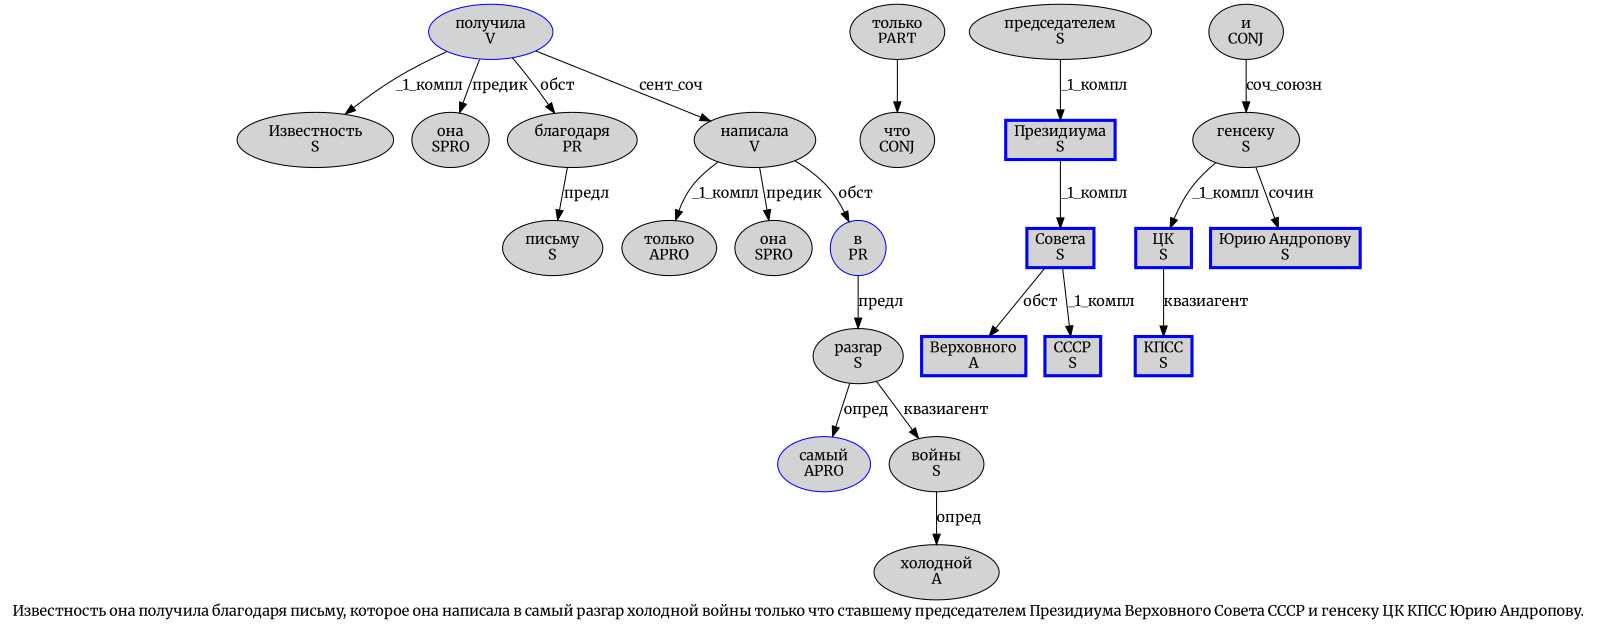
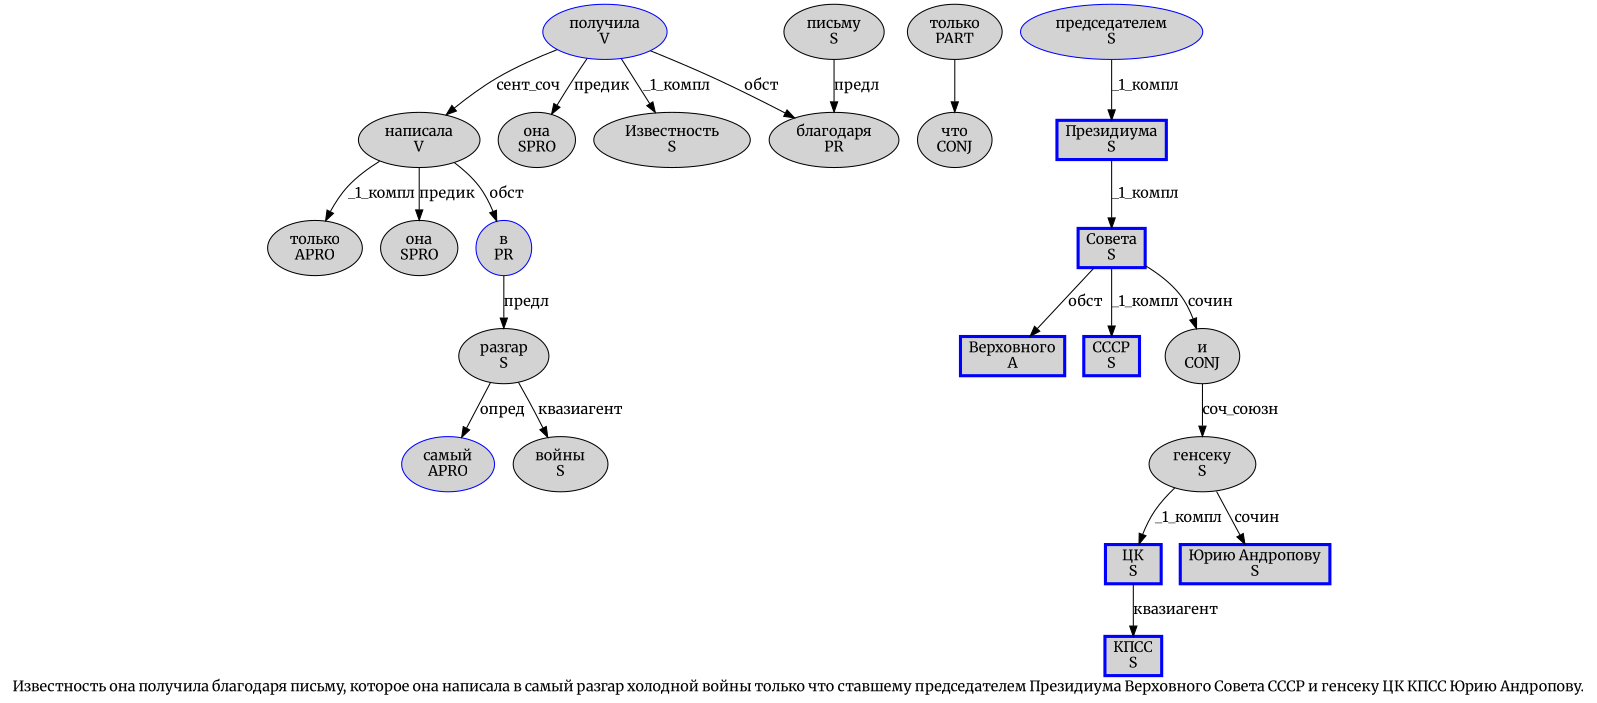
(1060, 32) -> (1112, 32)
(563, 189) -> (834, 81)
none -> (1174, 288)
(937, 572) -> none
